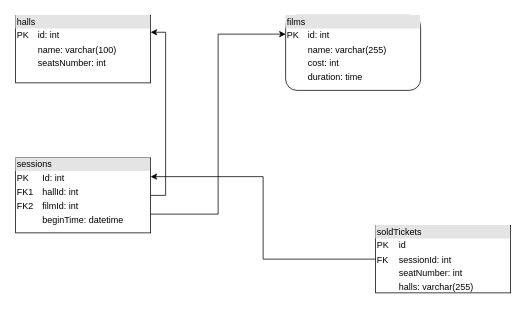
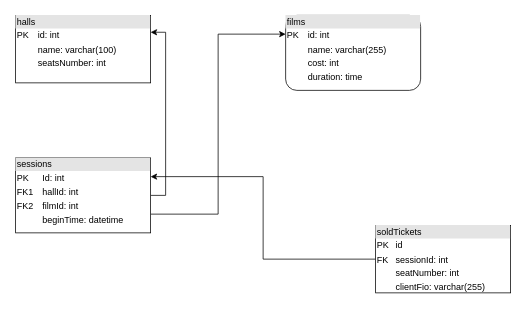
(419, 252) -> (427, 252)
